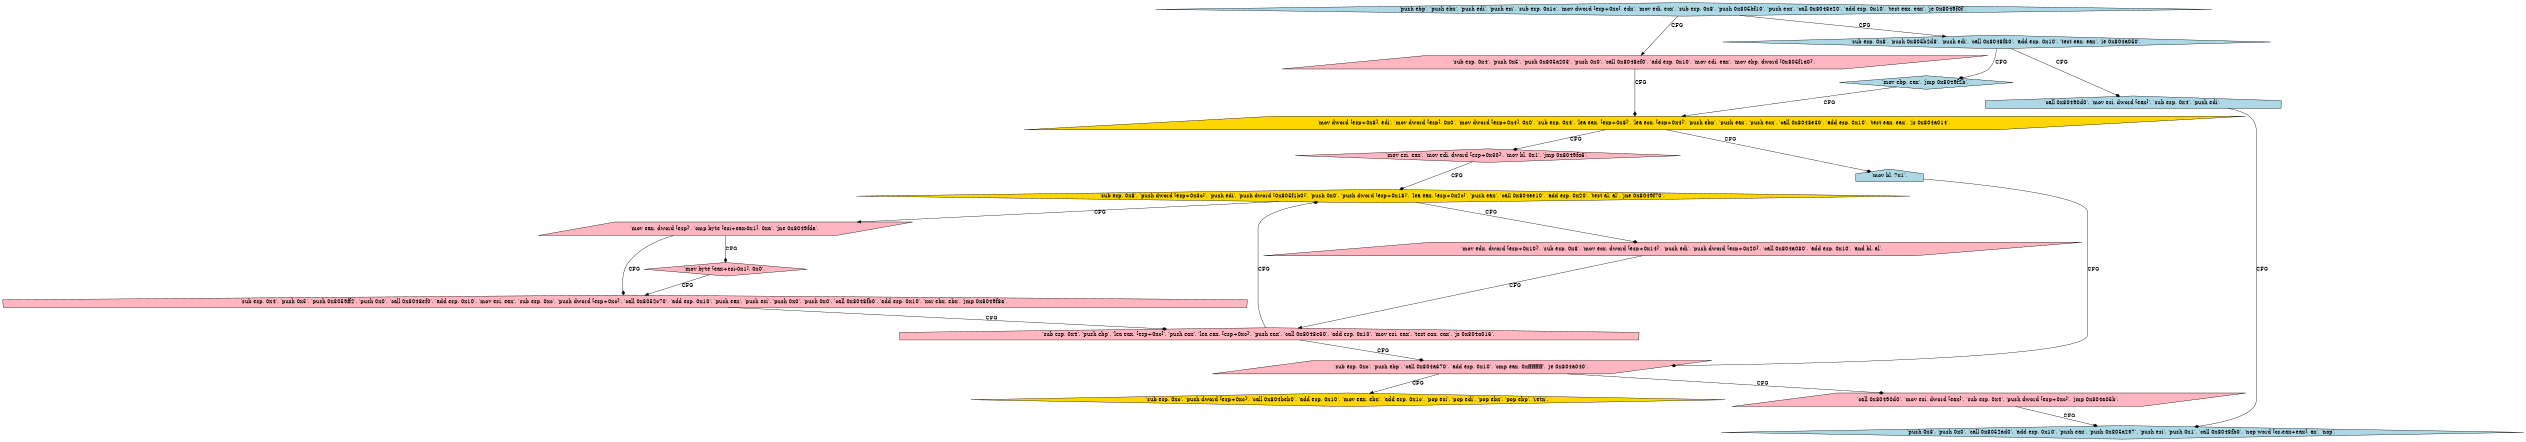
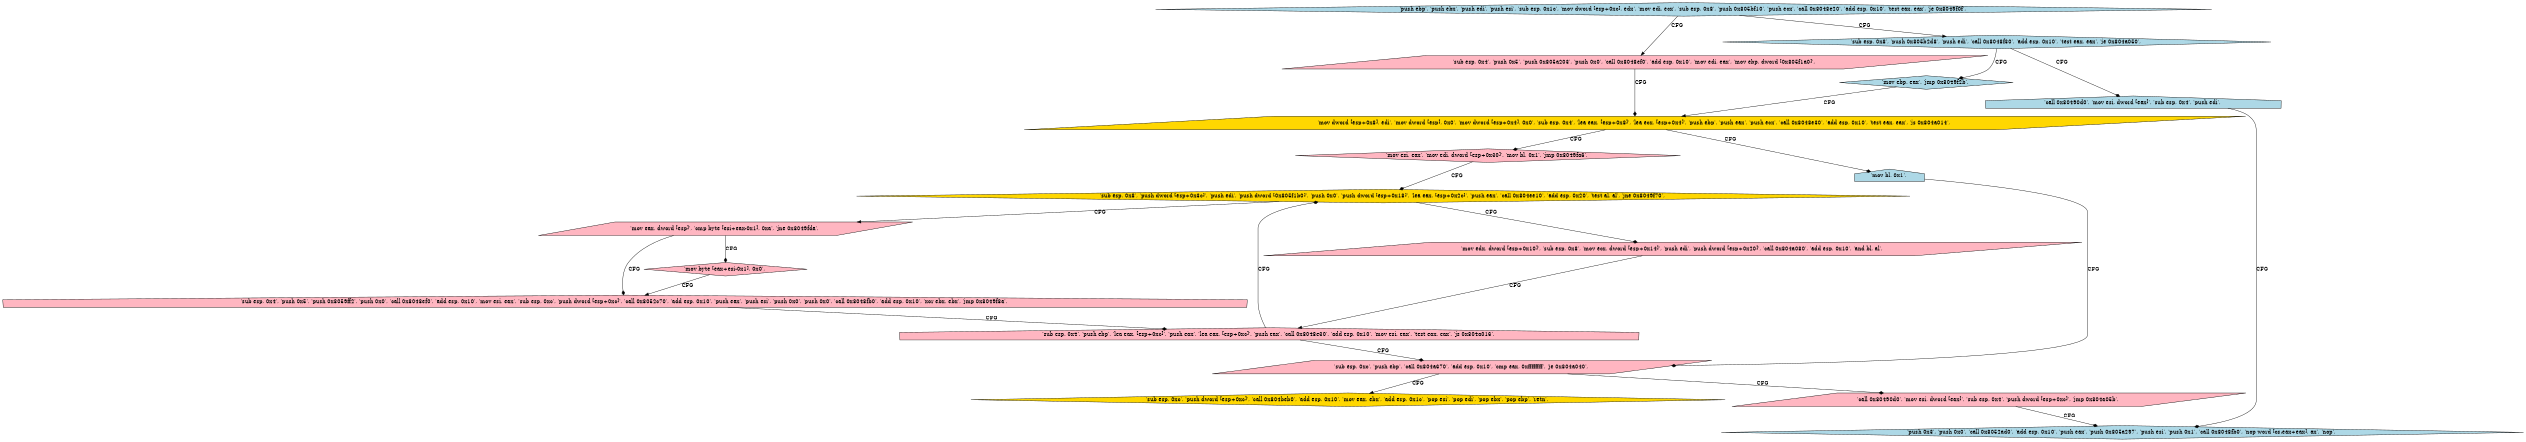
(1890, 176) -> (1890, 176)
